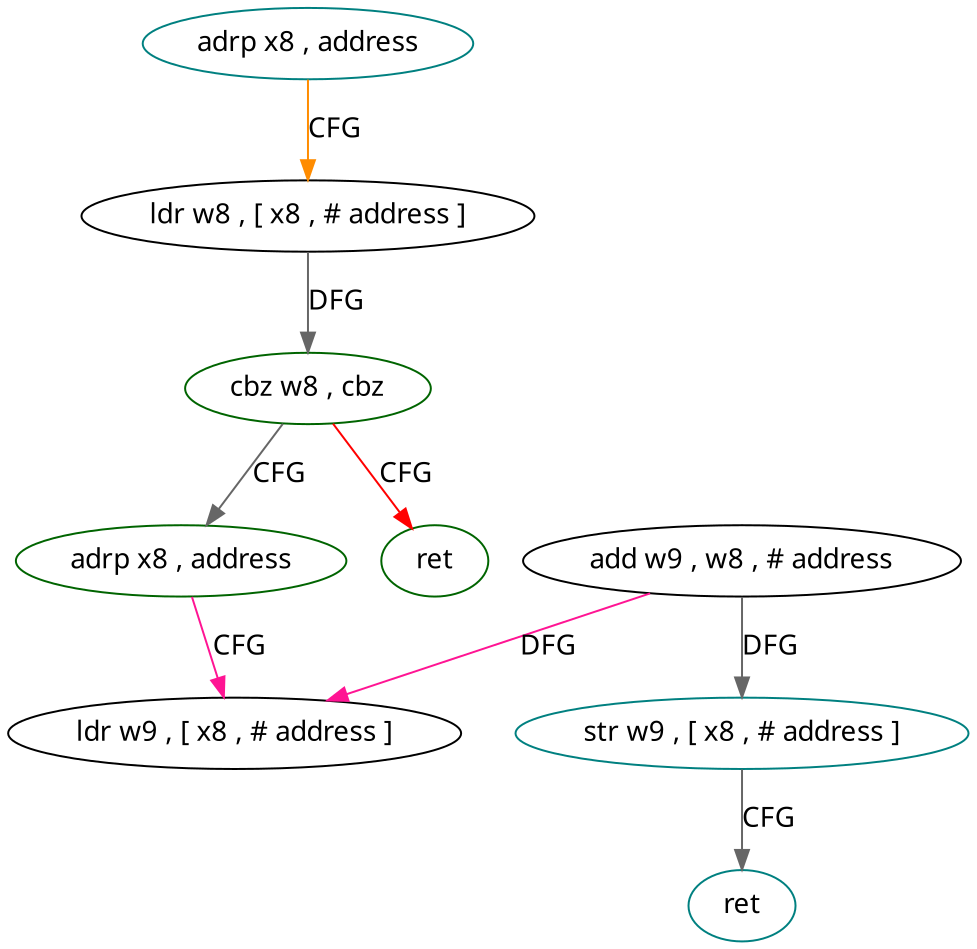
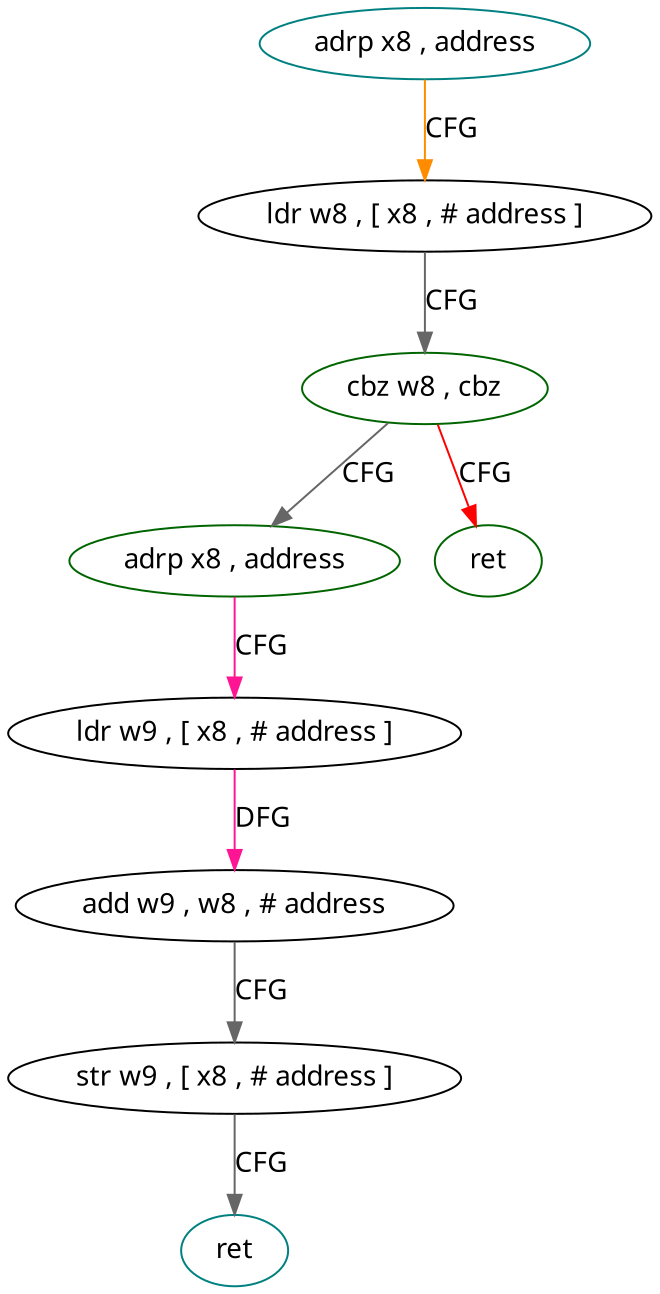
(337, 302) -> (453, 302)
(498, 644) -> (235, 810)
(771, 647) -> (262, 992)
(742, 733) -> (235, 1078)
